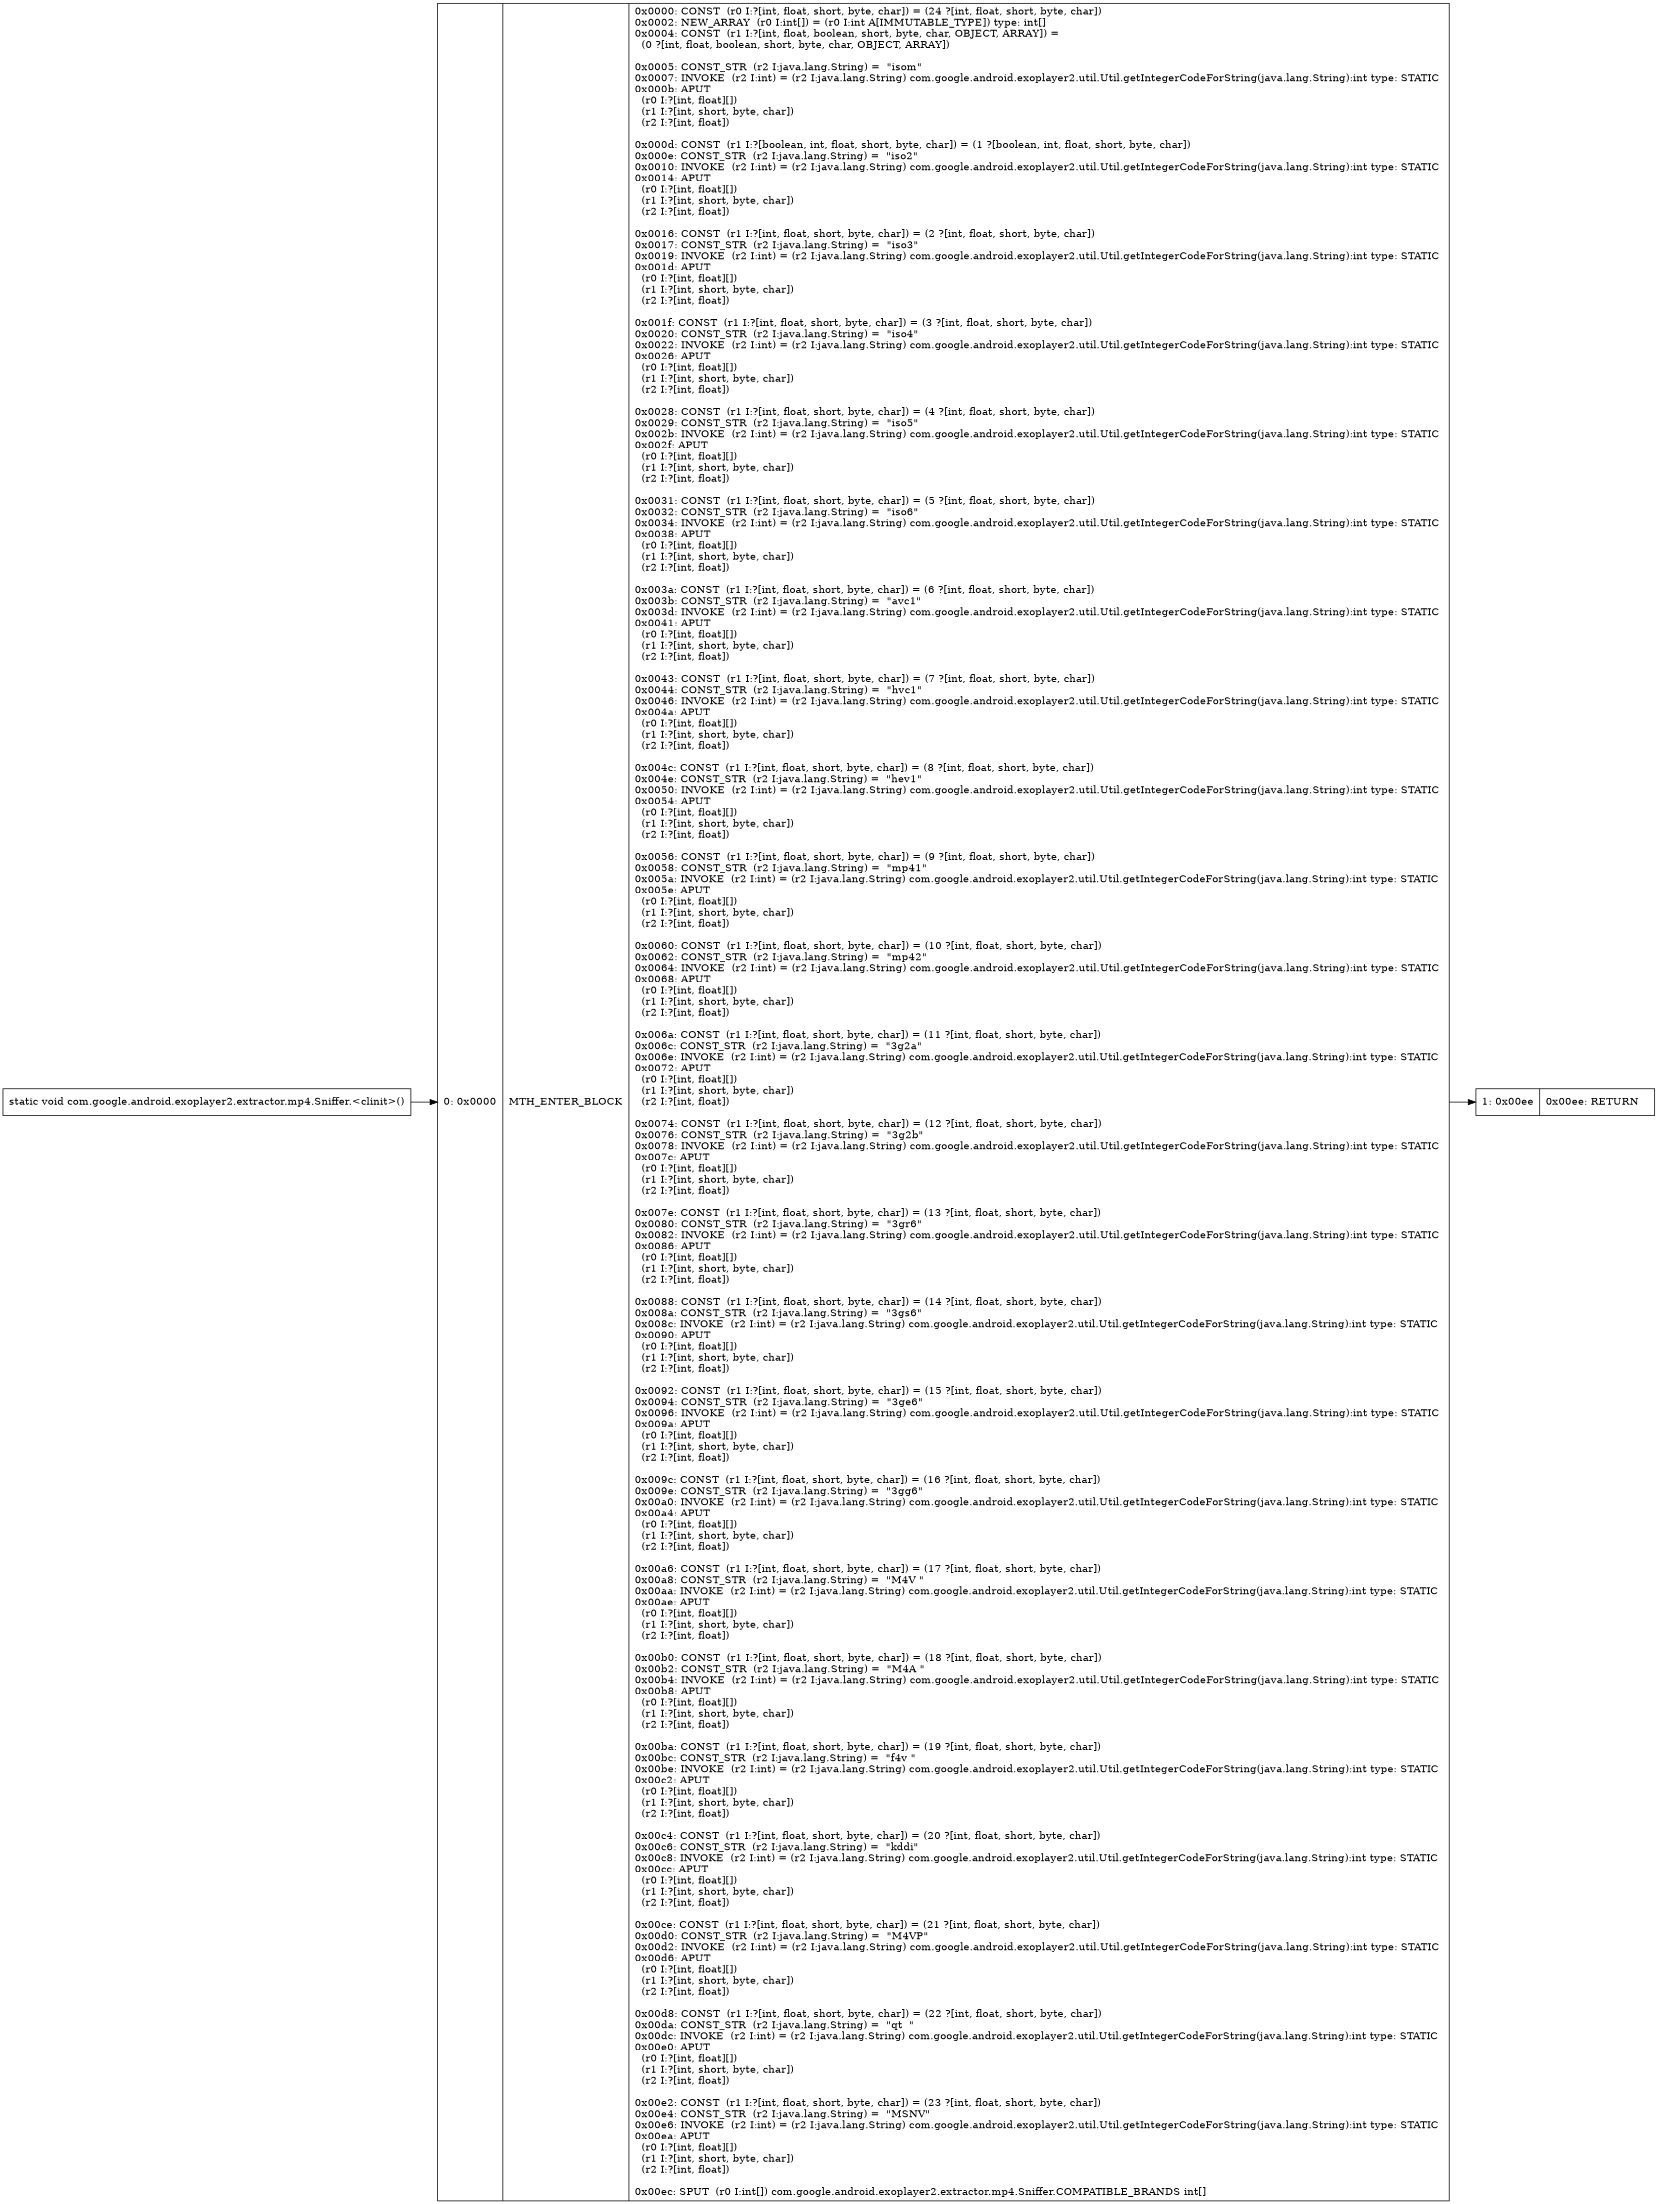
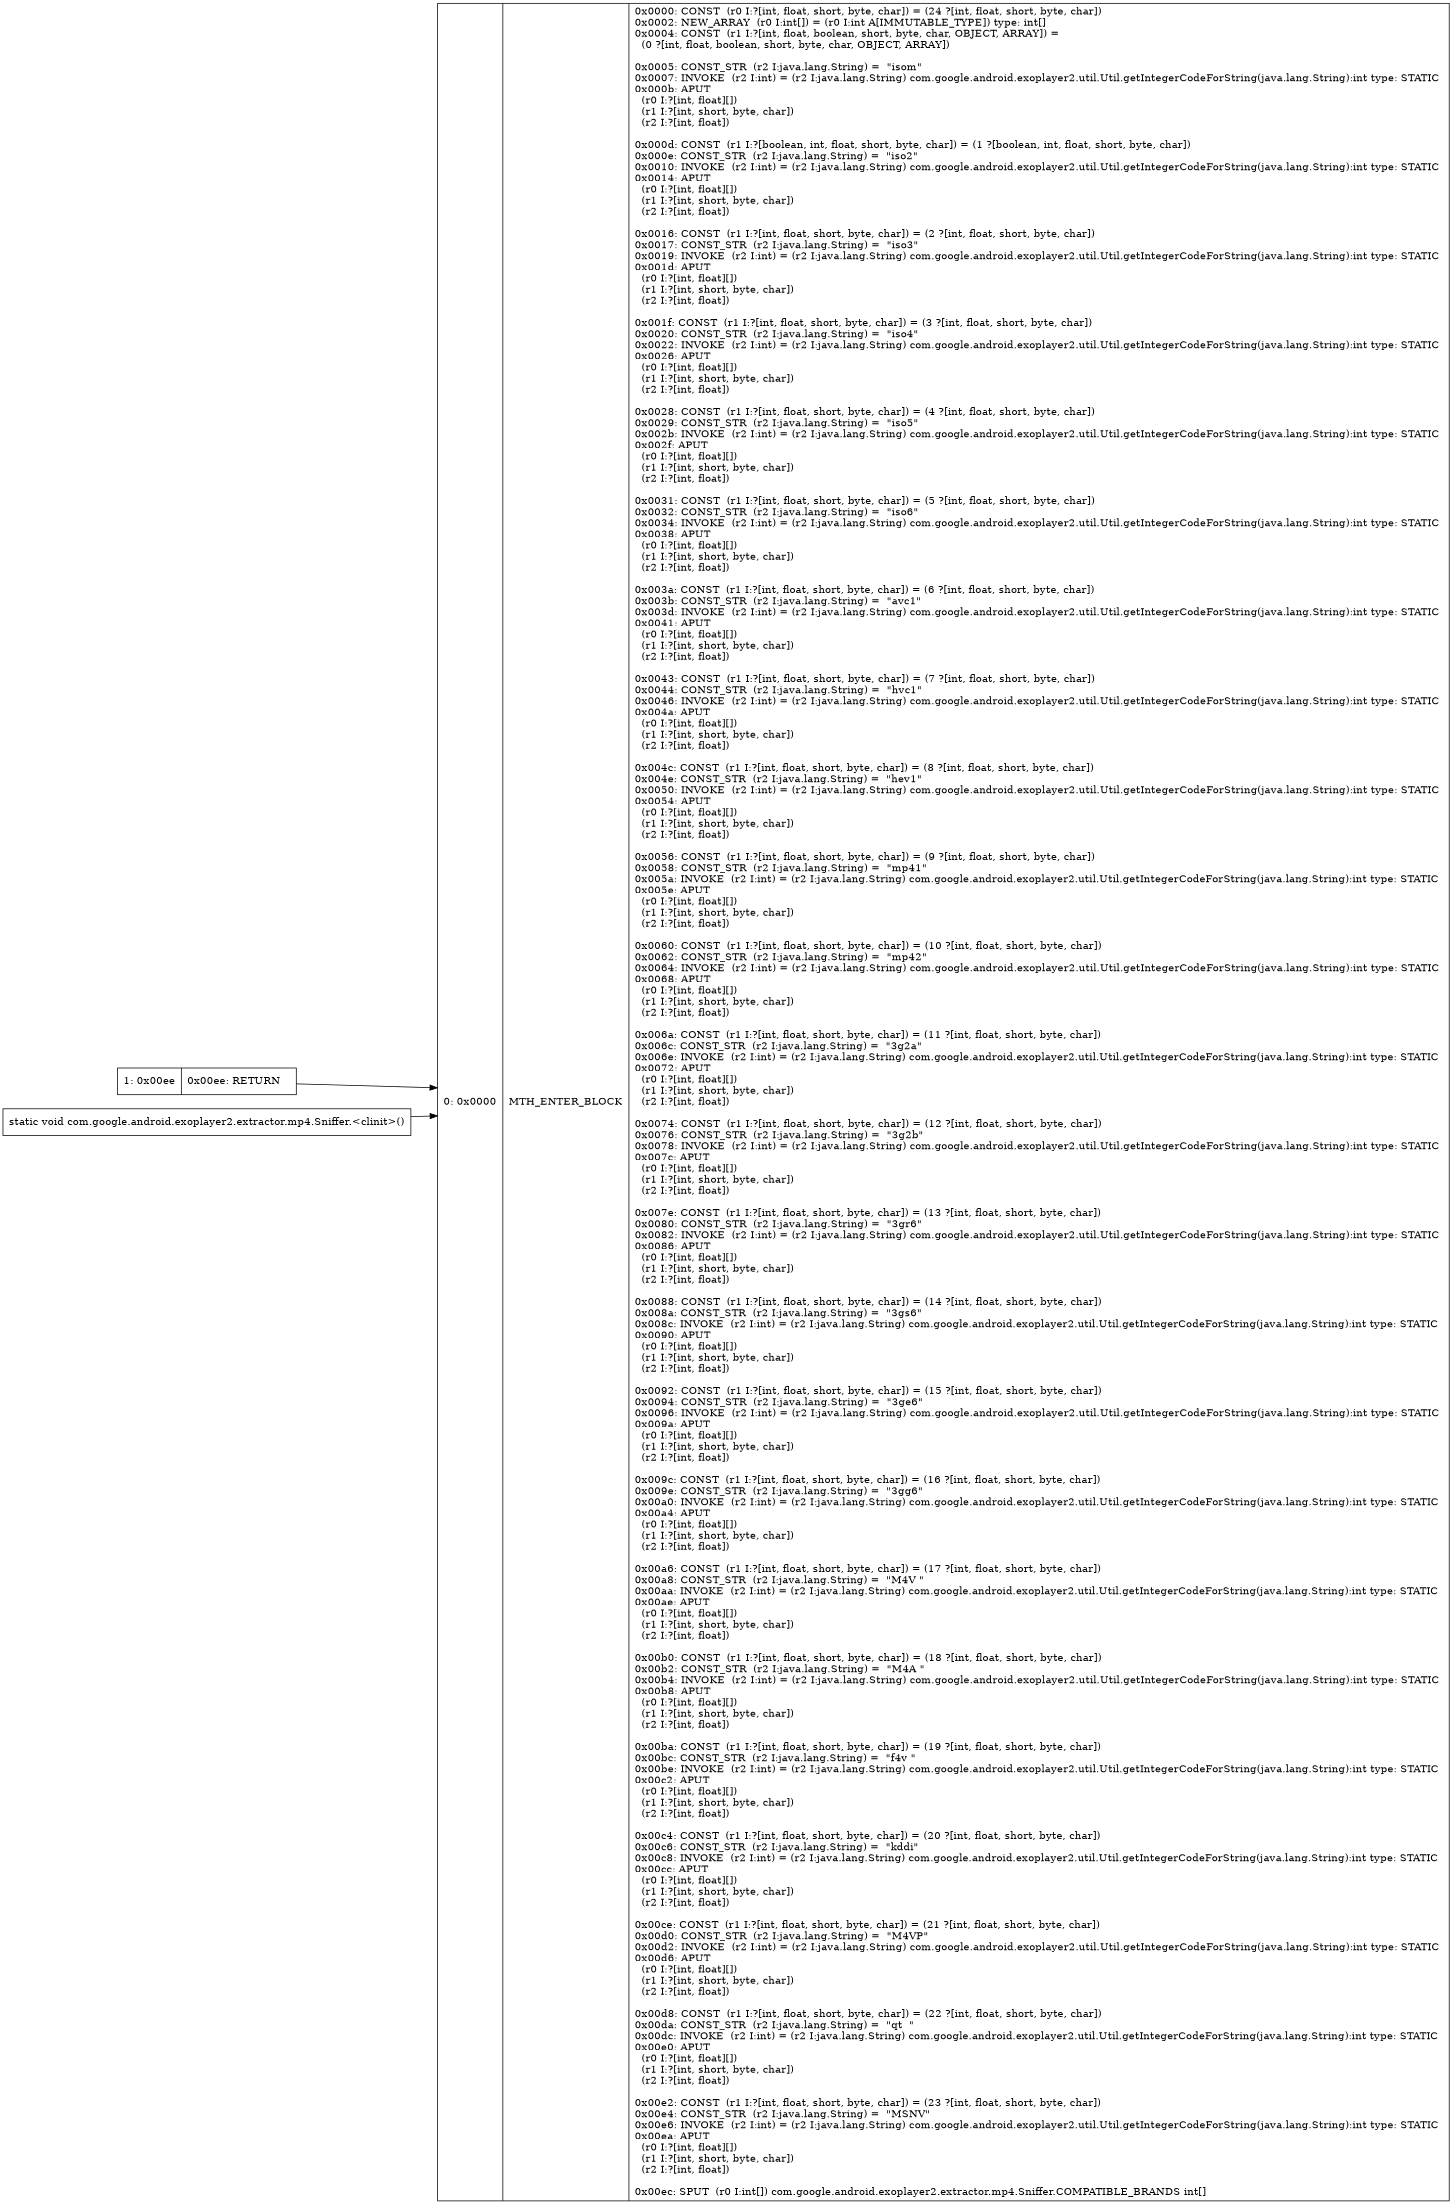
(1459, 1102) -> (363, 1086)
